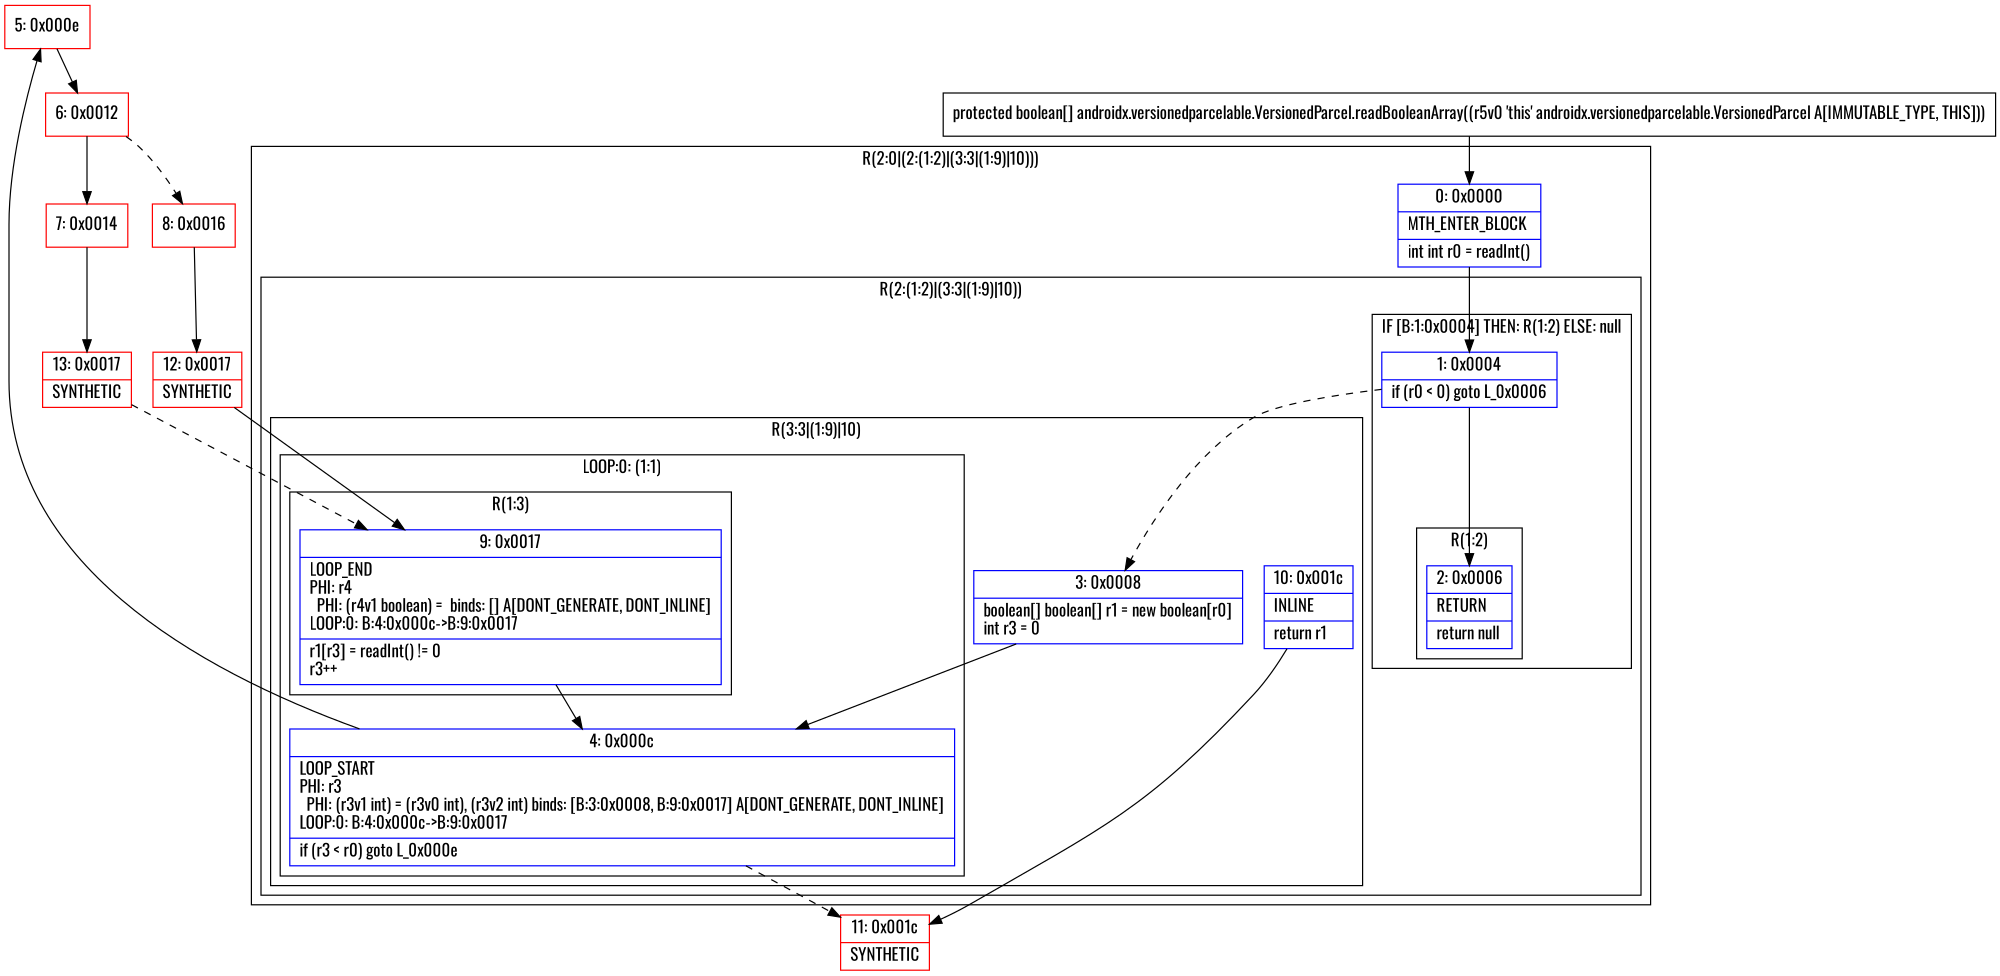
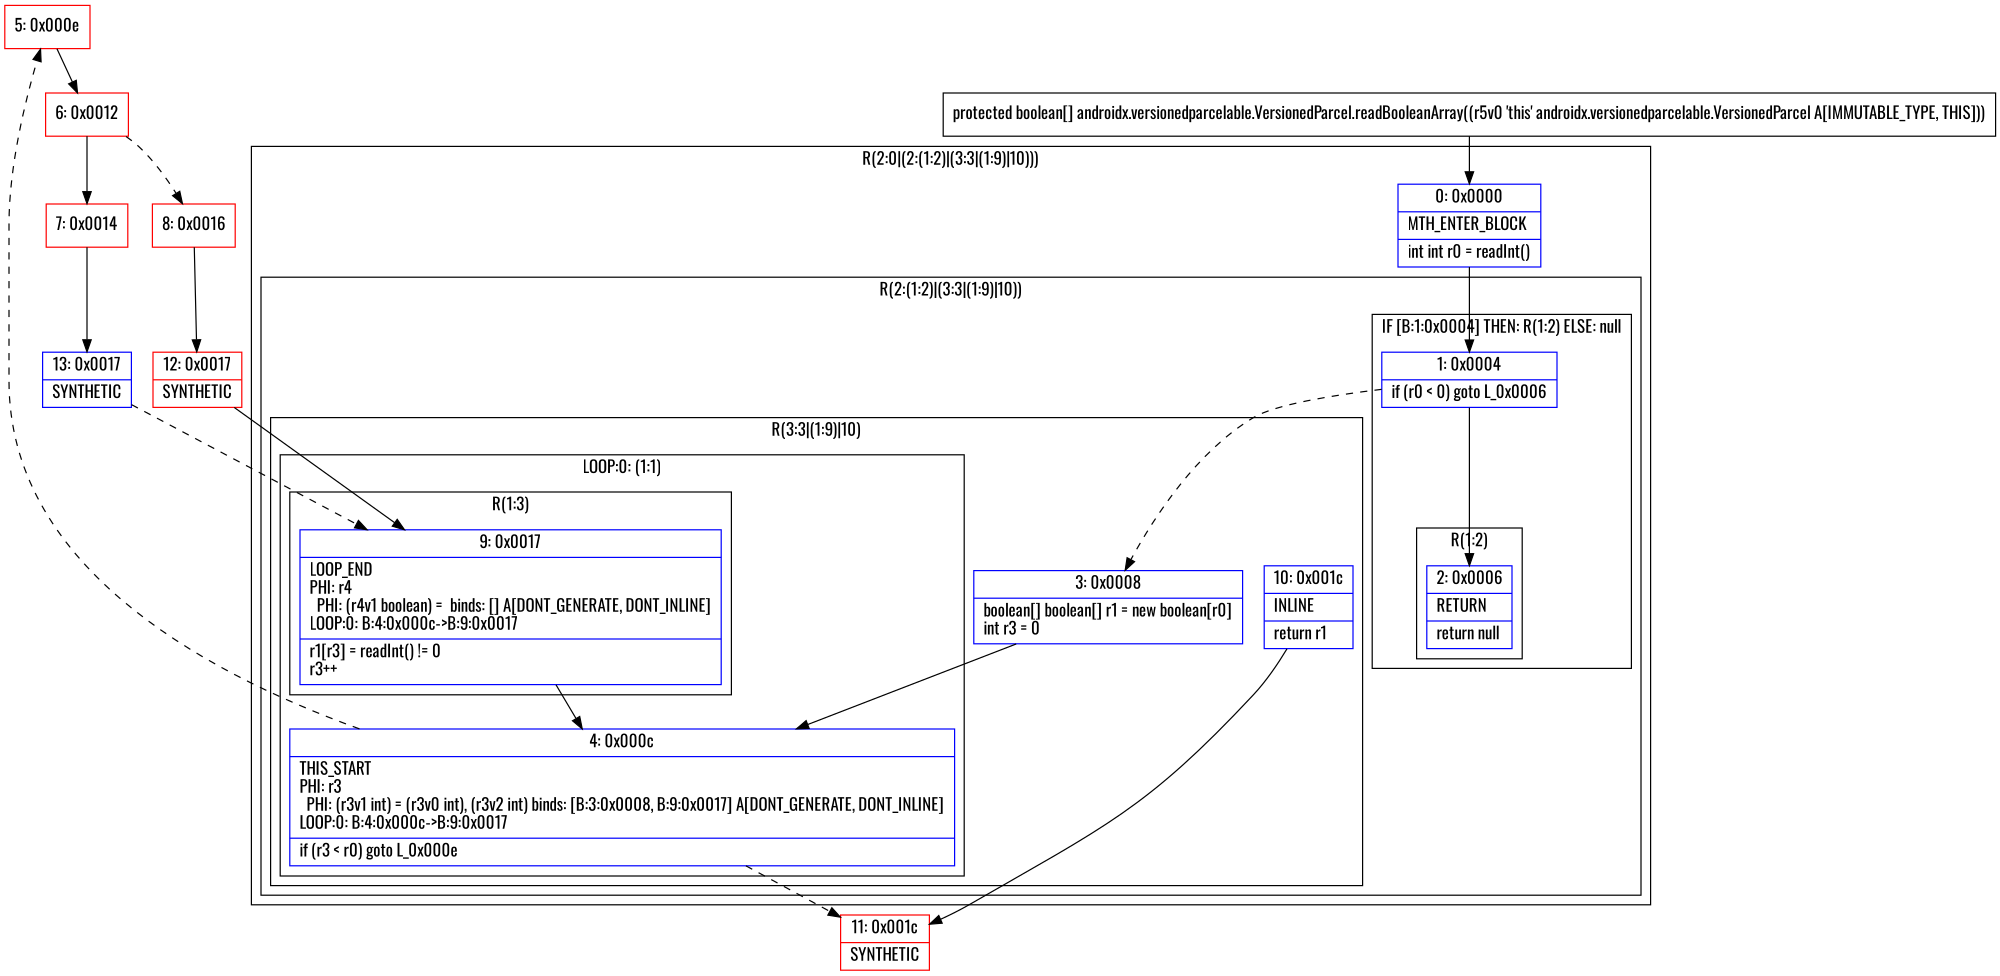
(87, 380) -> (87, 380)
(31, 479) -> (31, 479)
(338, 770) -> (336, 770)
